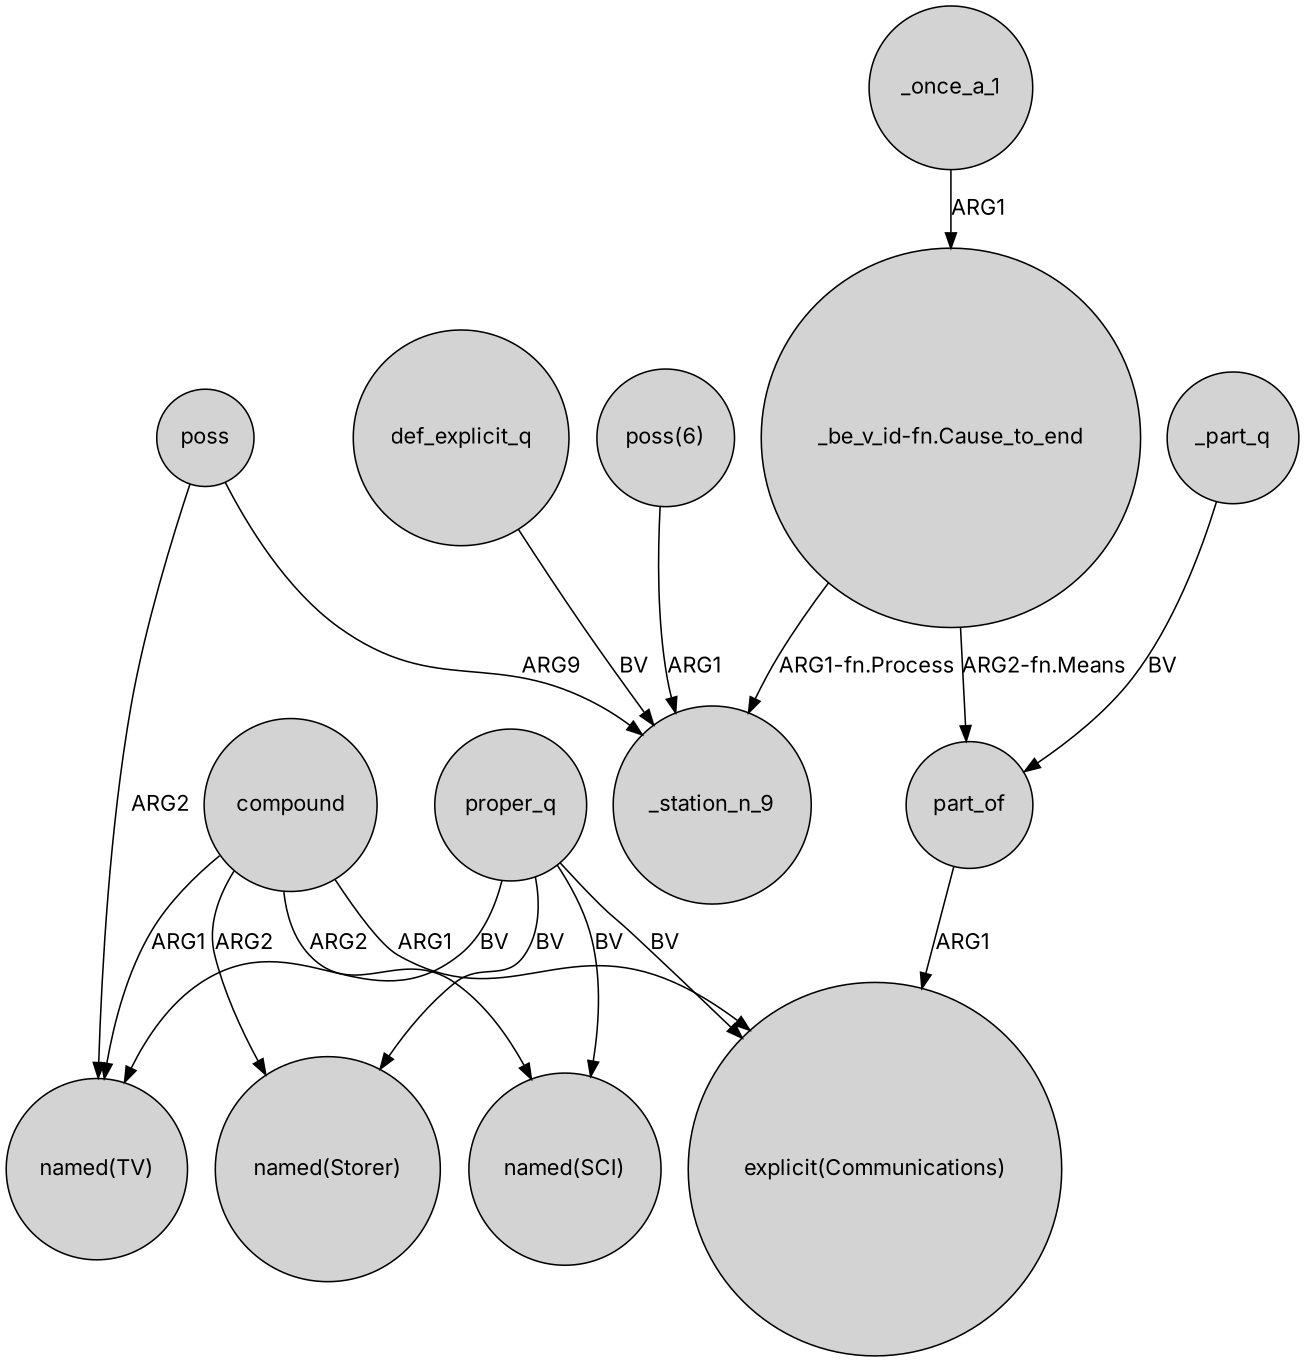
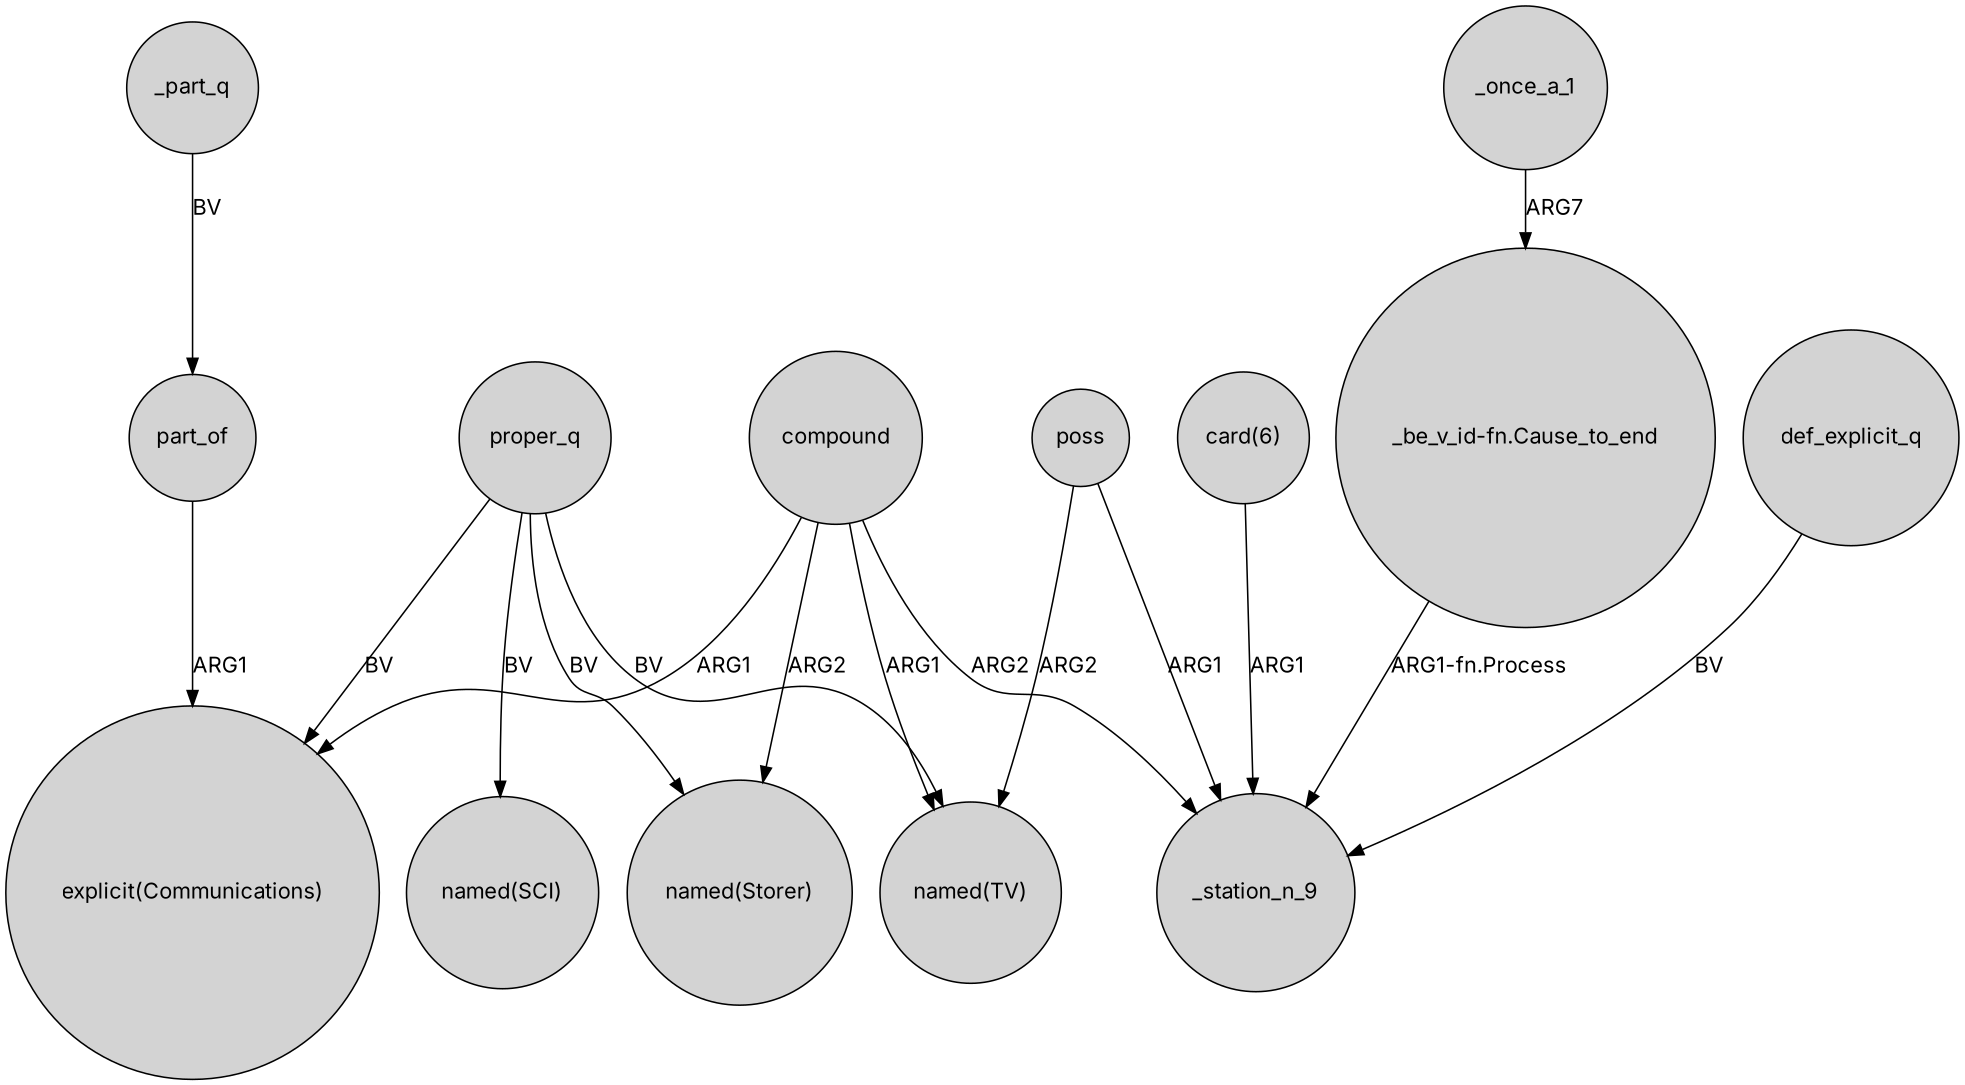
(979, 209) -> (1555, 209)
(666, 438) -> (1243, 438)
(552, 667) -> (1195, 667)
(963, 676) -> none
(400, 970) -> (999, 692)
